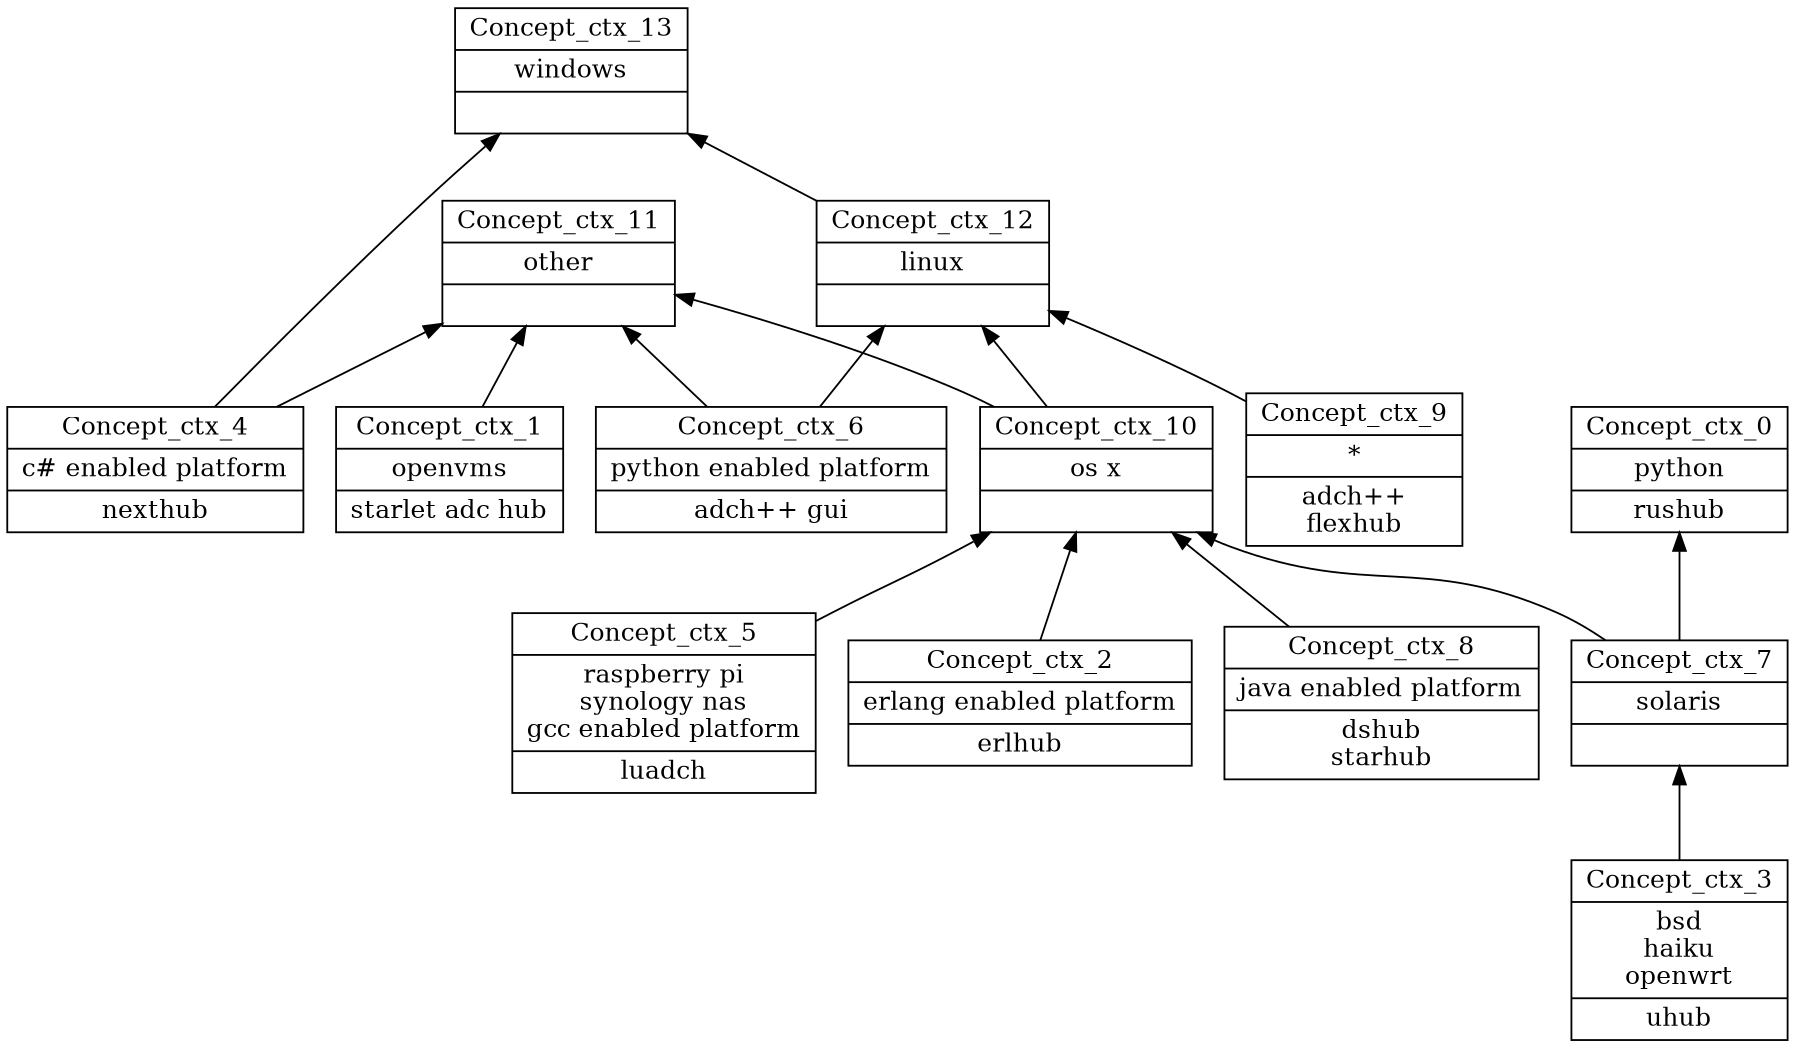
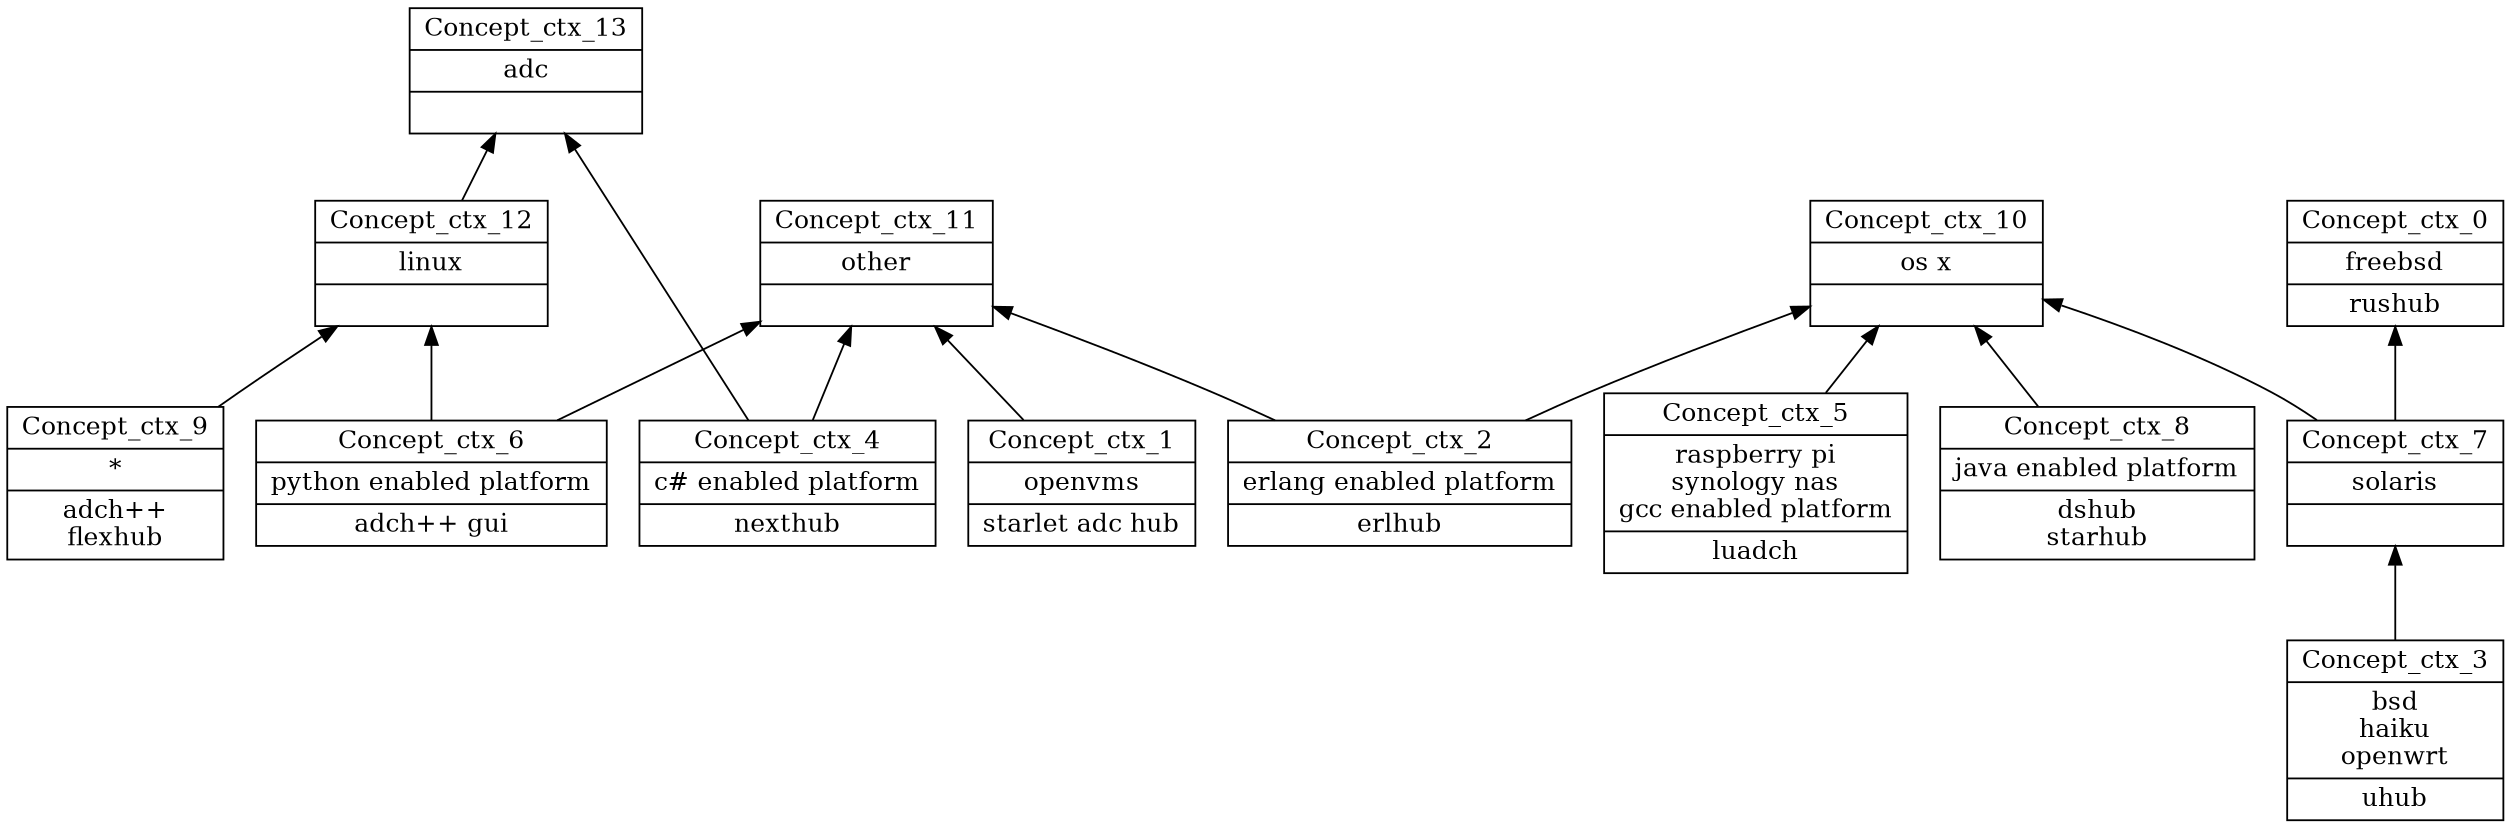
(571, 70) -> (526, 70)
(846, 347) -> (1144, 364)
(1020, 374) -> none
(1680, 469) -> (2395, 263)
